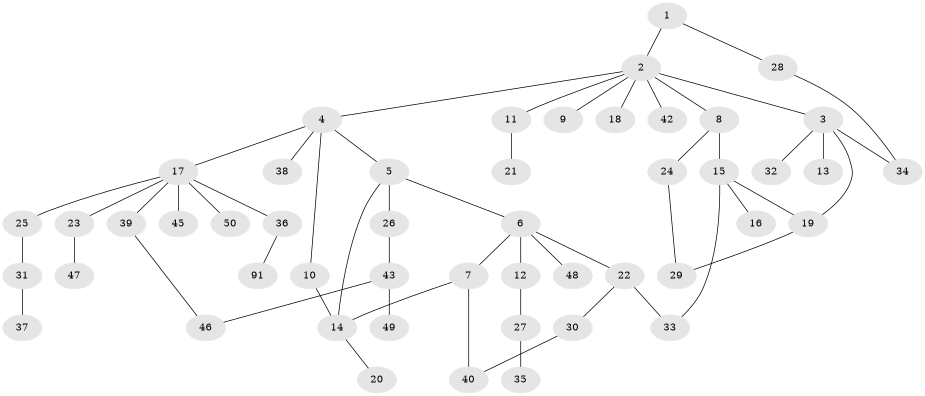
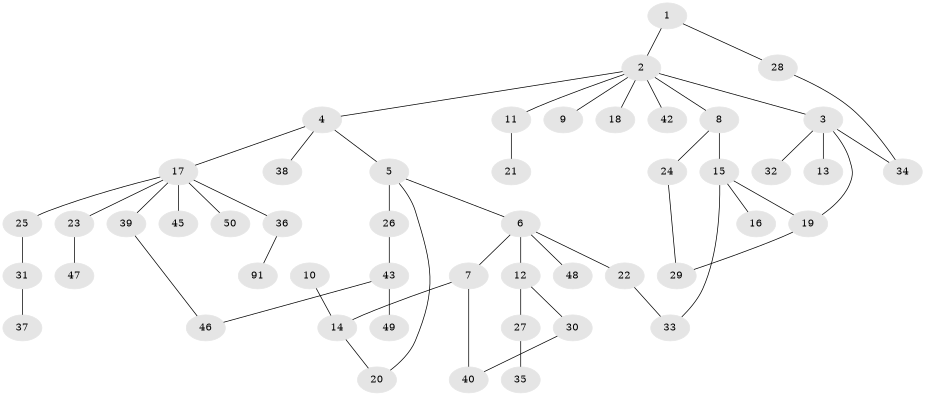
(316, 198) -> none
(351, 246) -> (430, 279)
(599, 302) -> (547, 302)
